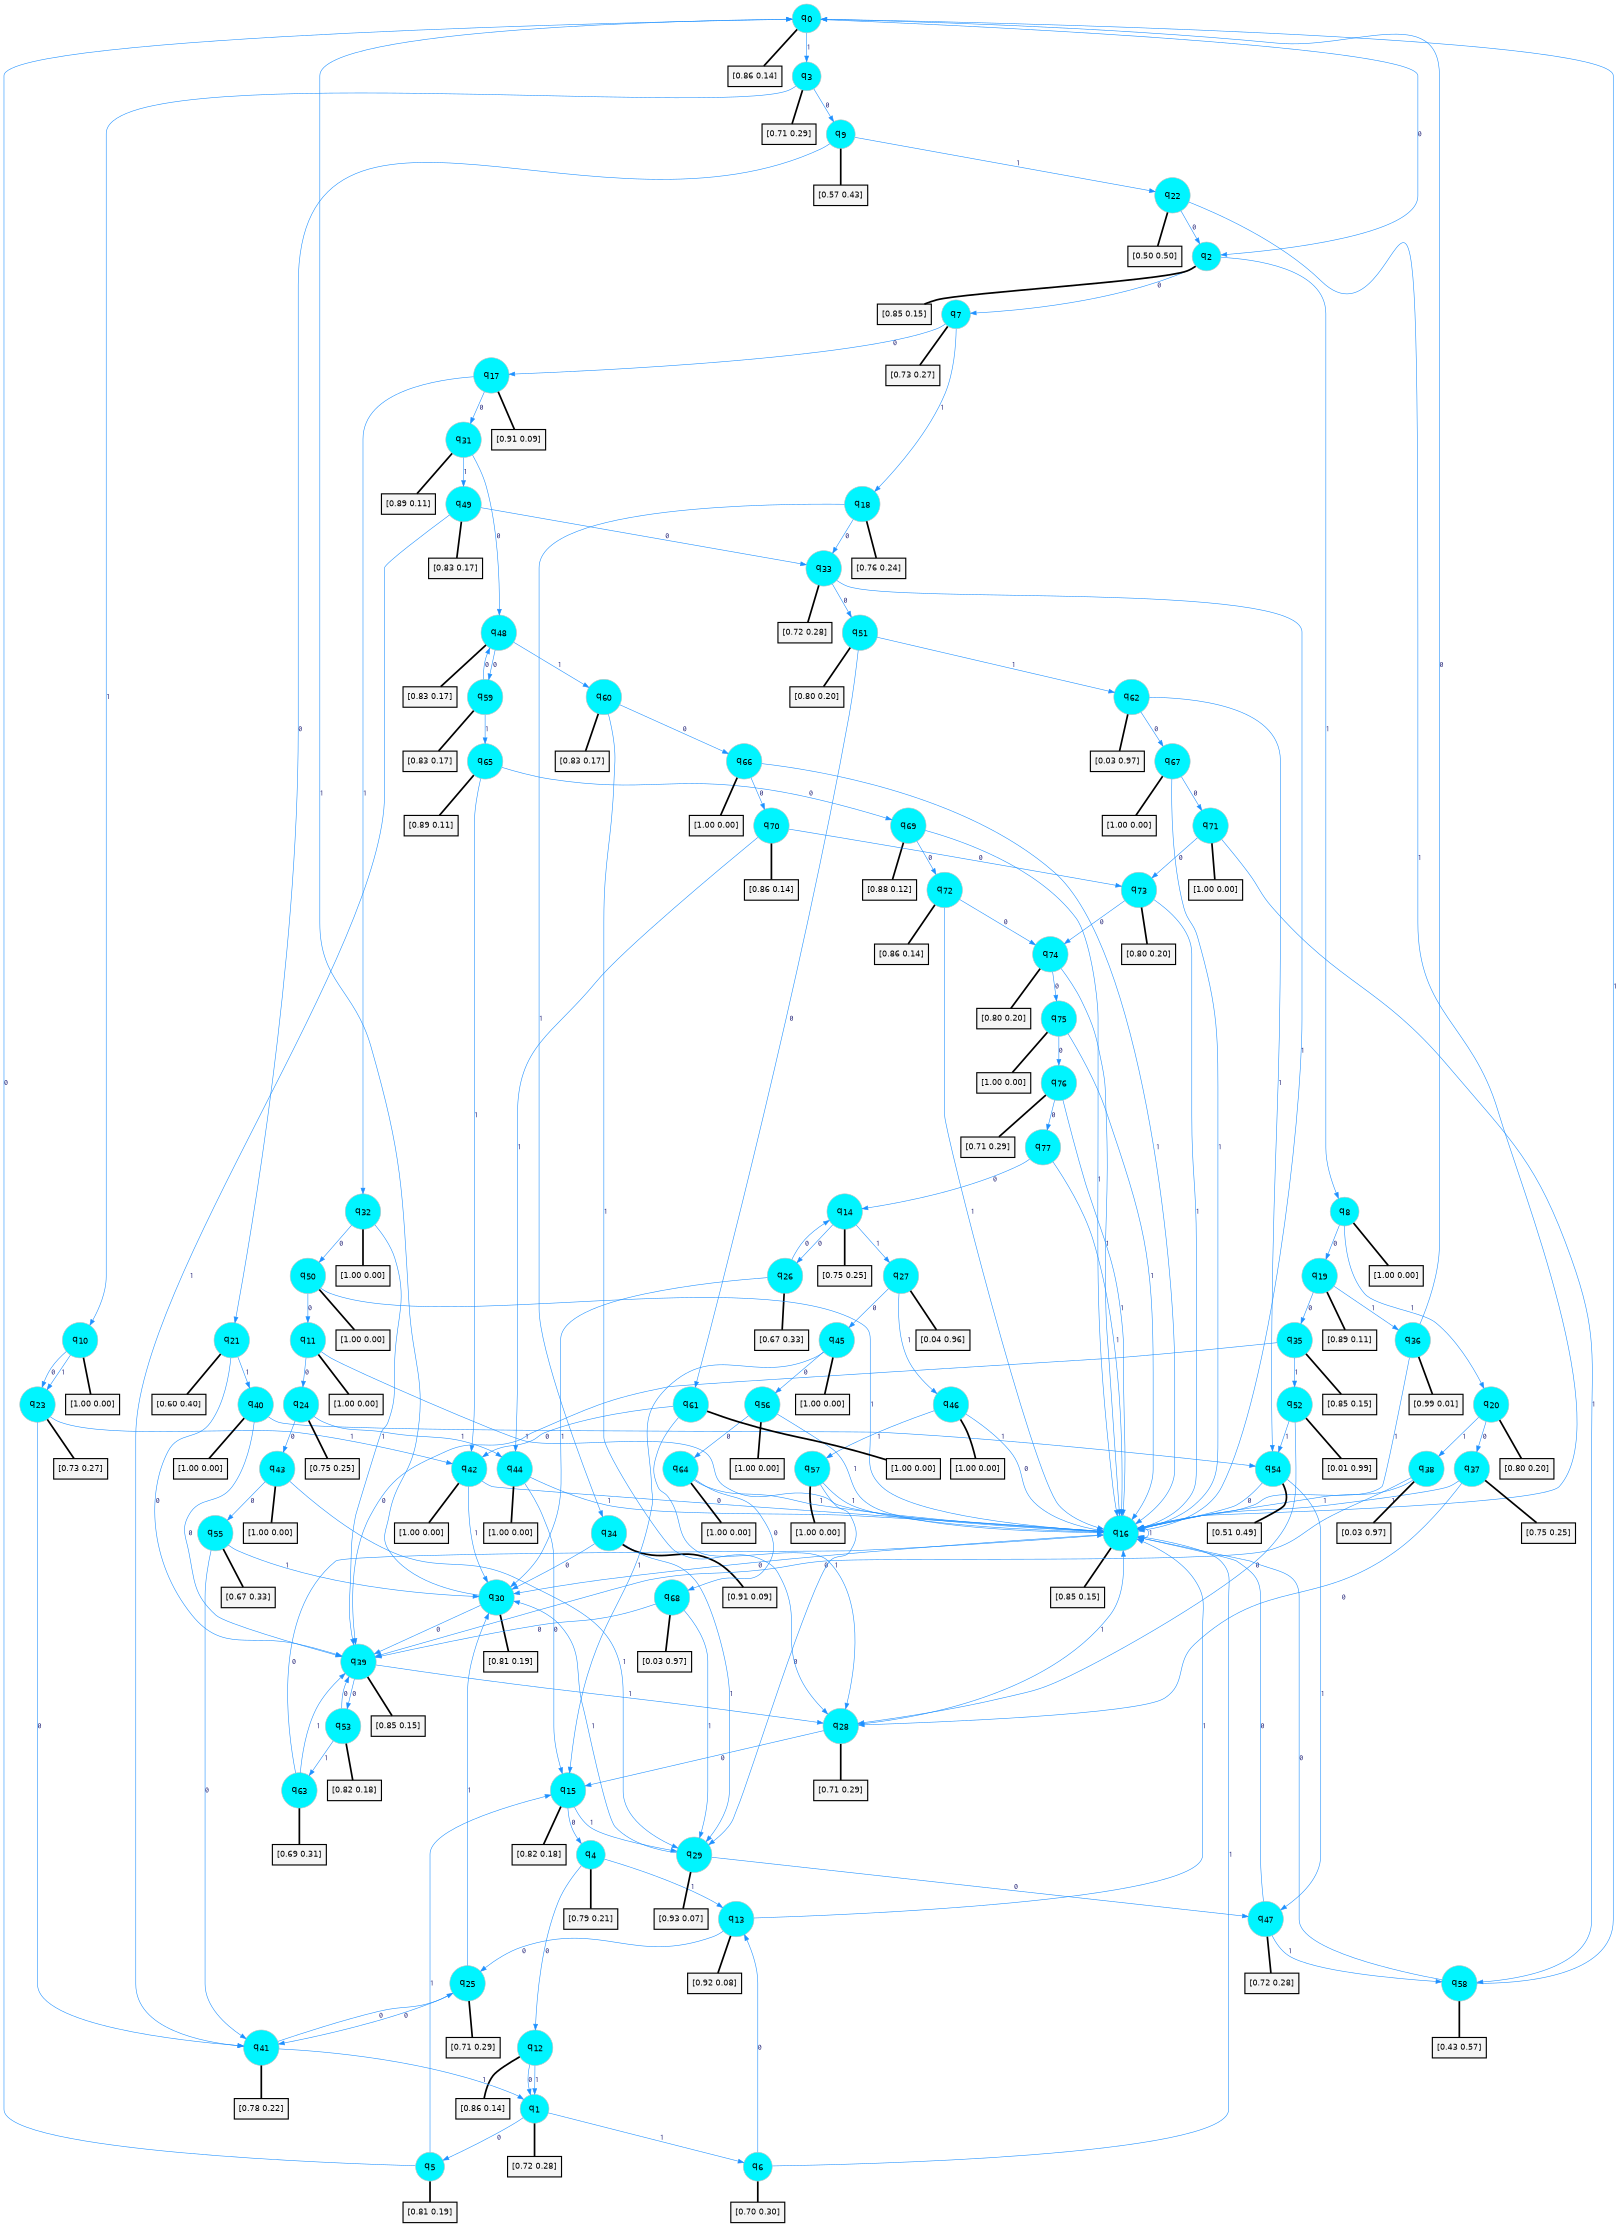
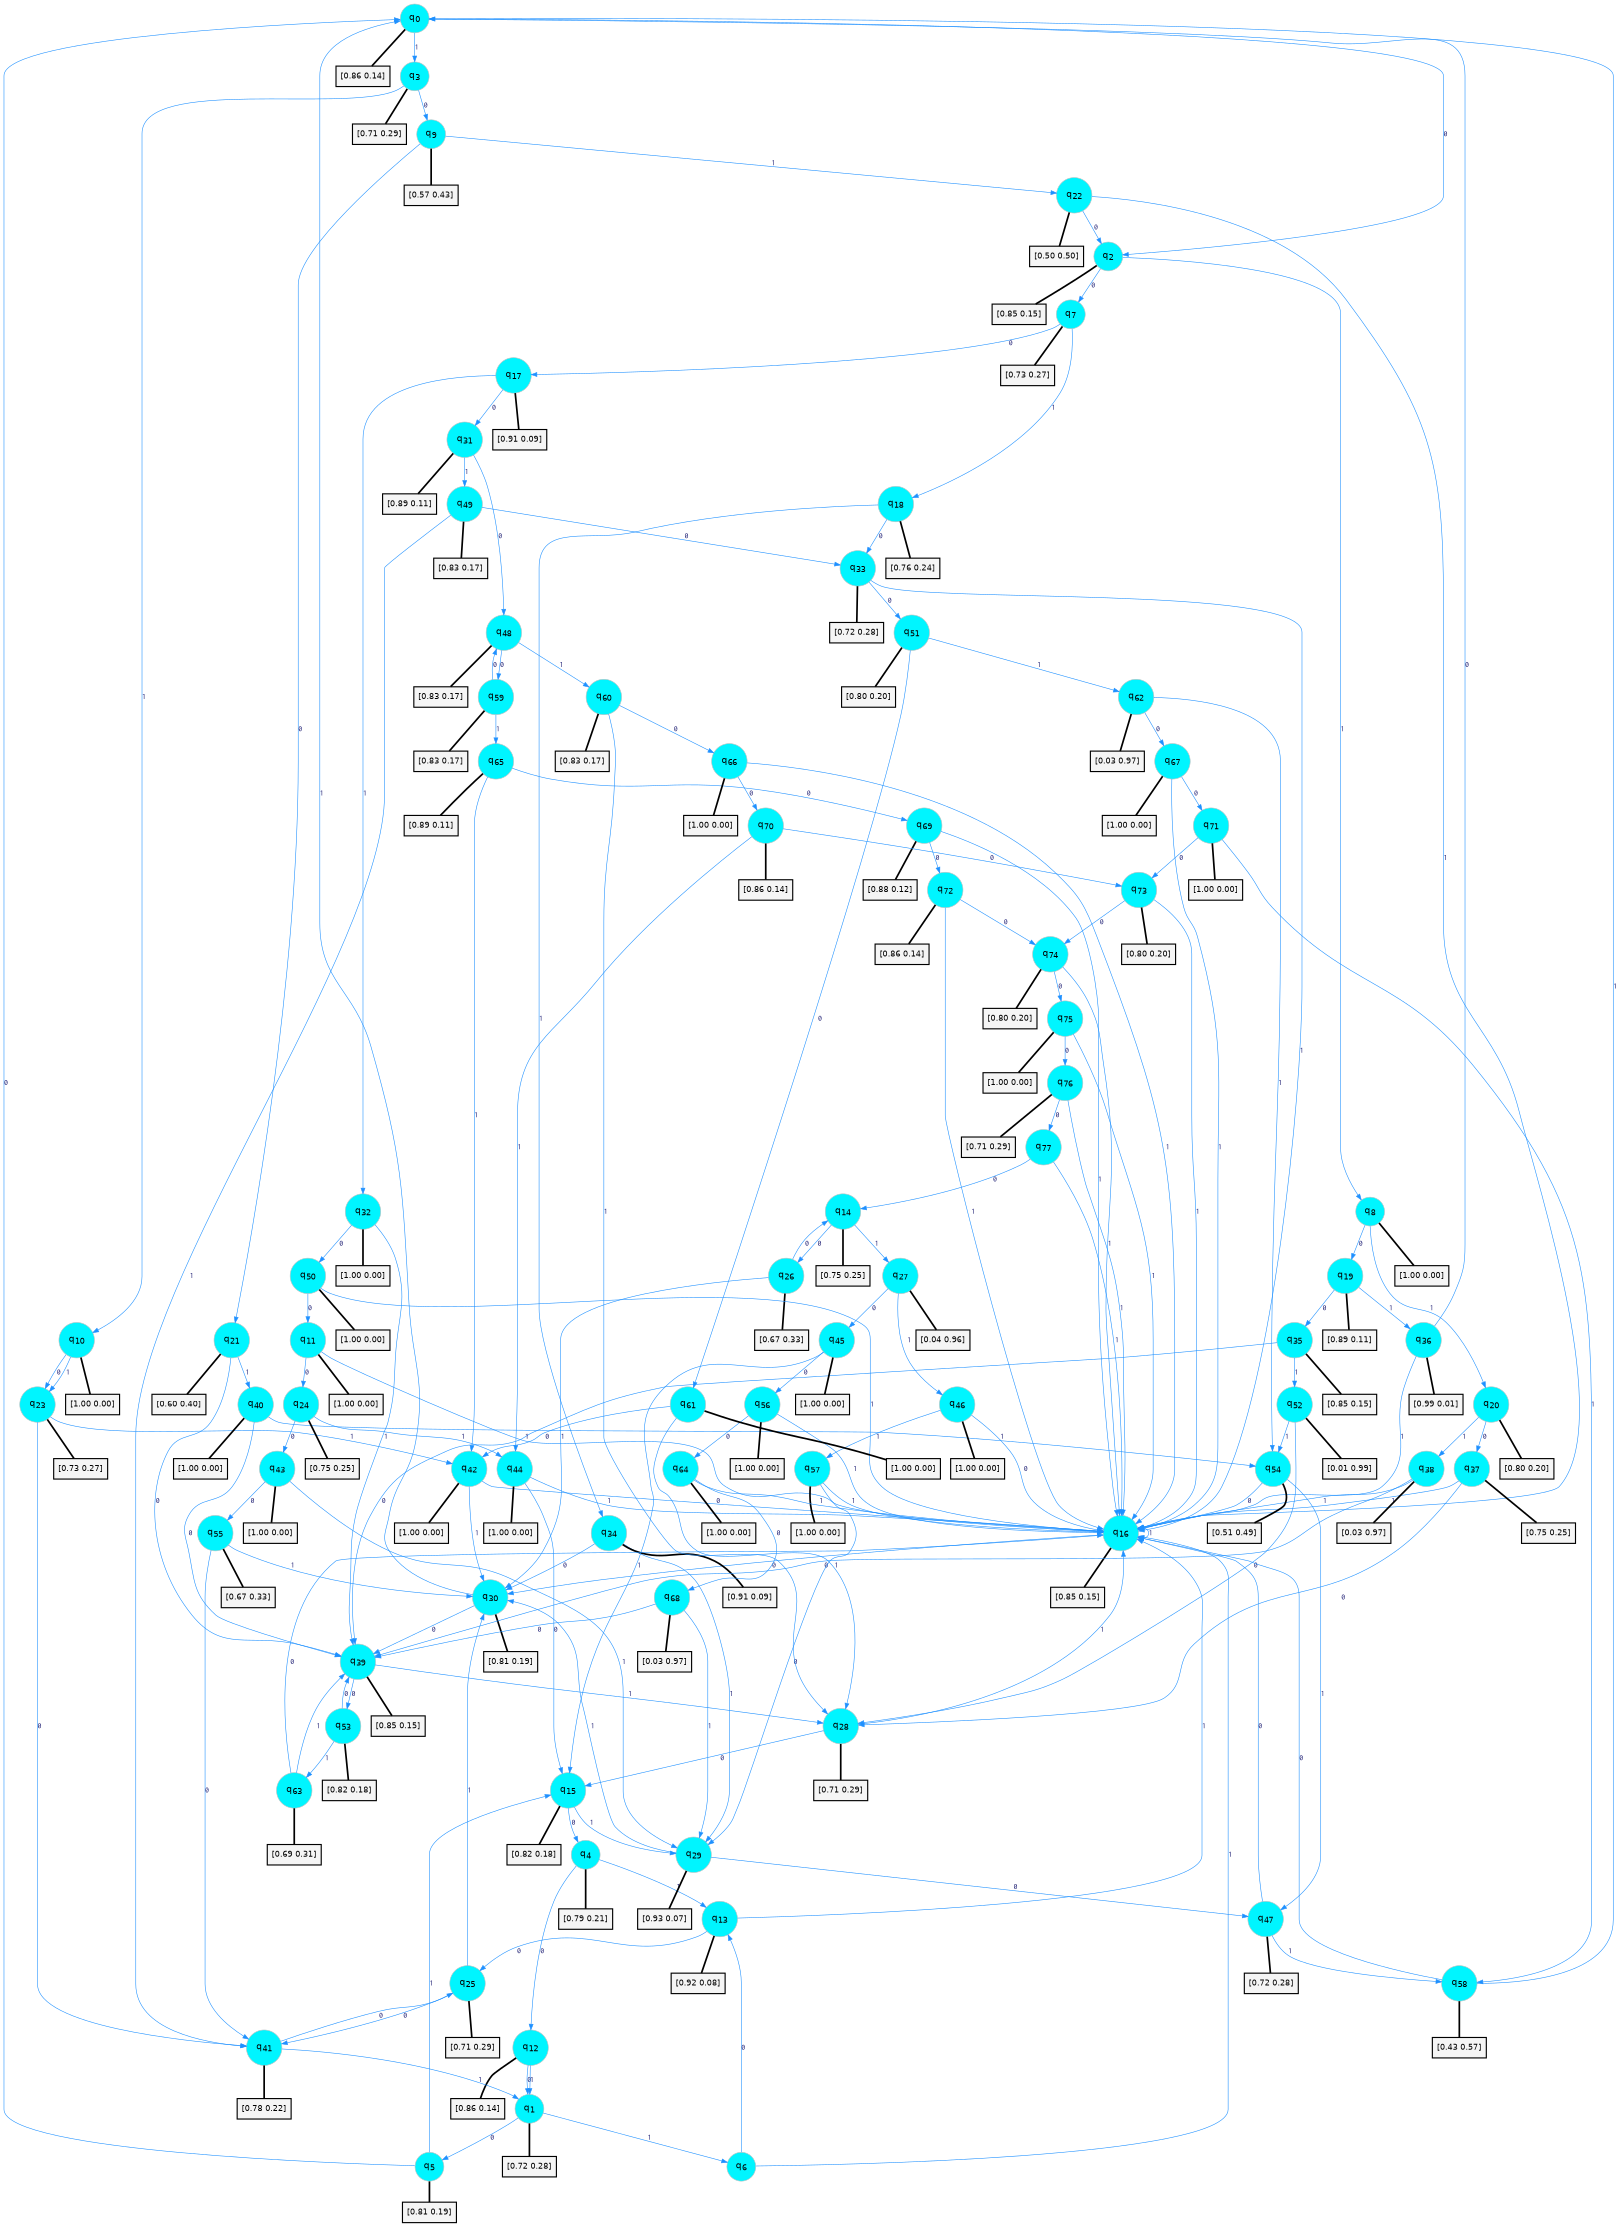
(758, 2212) -> none
